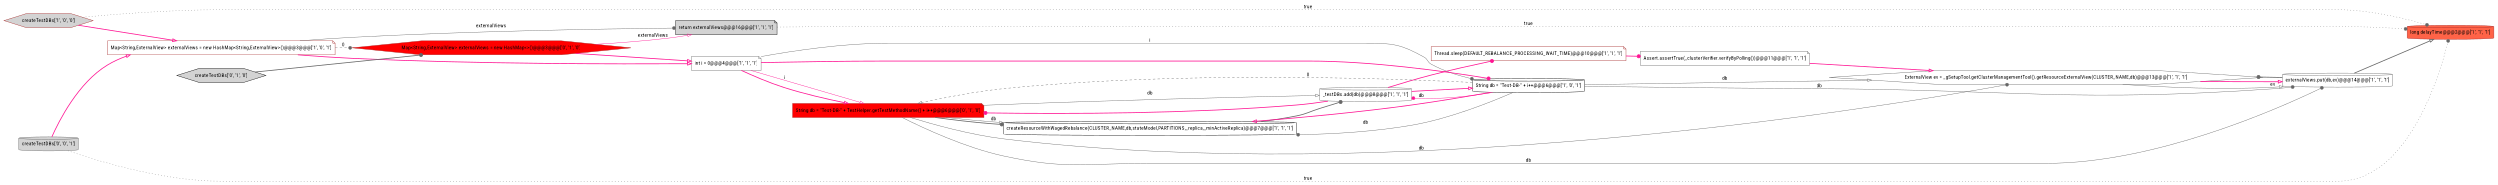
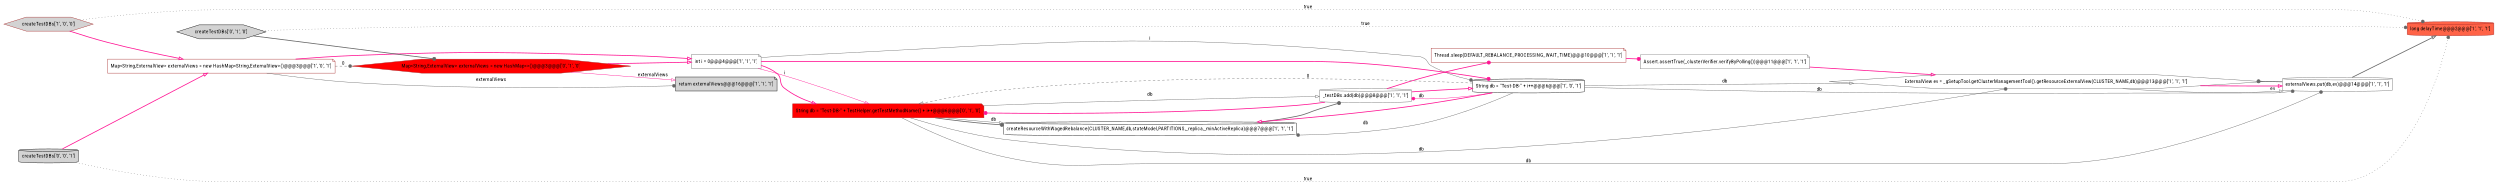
(1591, 26) -> (1333, 26)
(49, 144) -> (49, 156)
